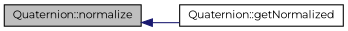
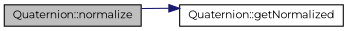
(166, 23) -> (155, 8)
